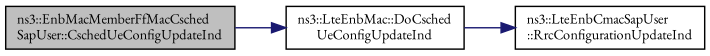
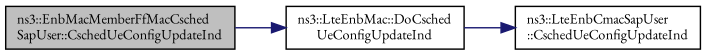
(610, 28) -> (608, 28)
